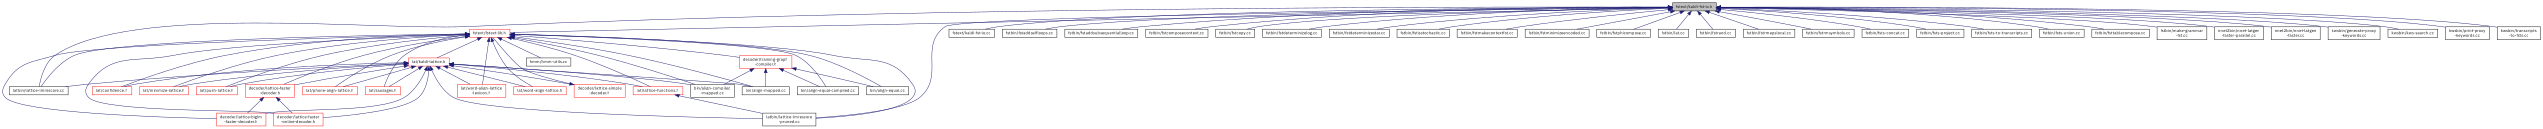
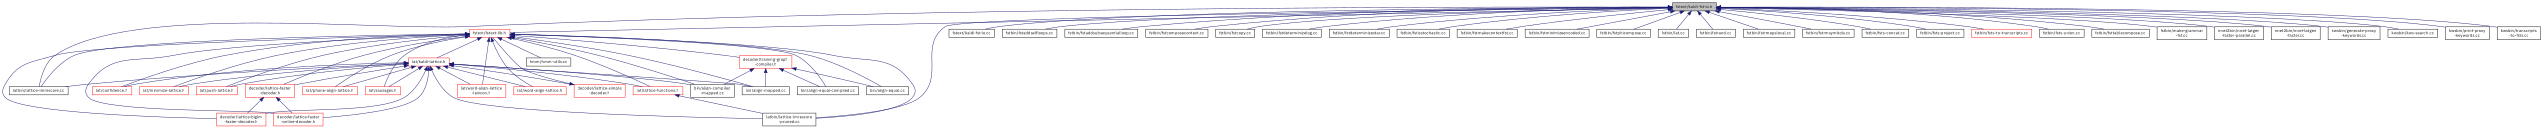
(2002, 33) -> (2002, 33)
